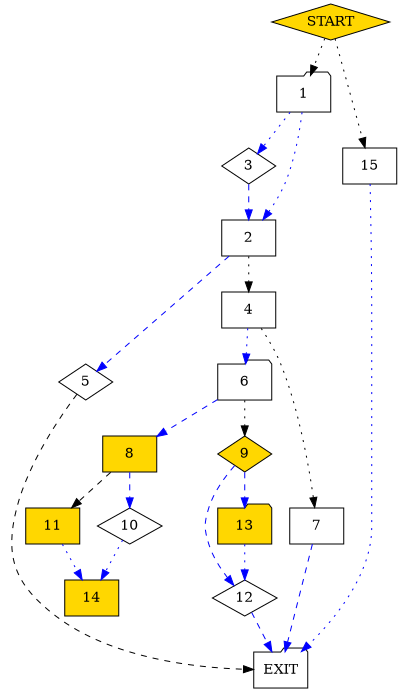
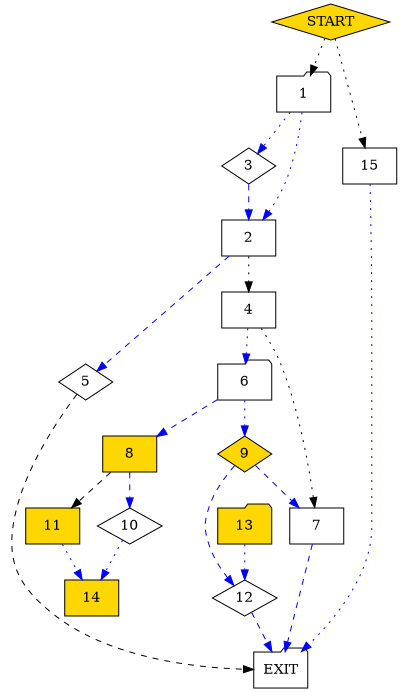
(245, 413) -> (245, 413)
(245, 485) -> (274, 483)
